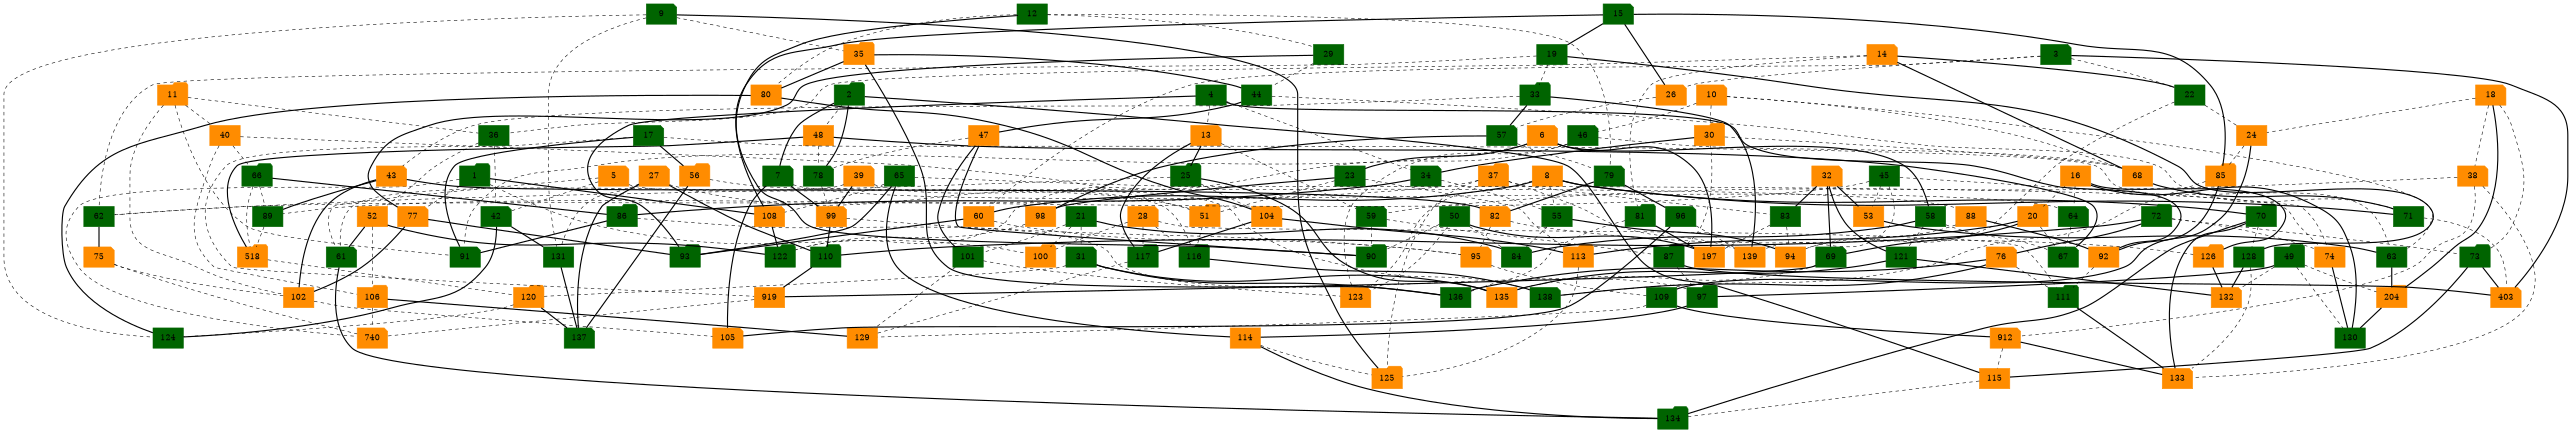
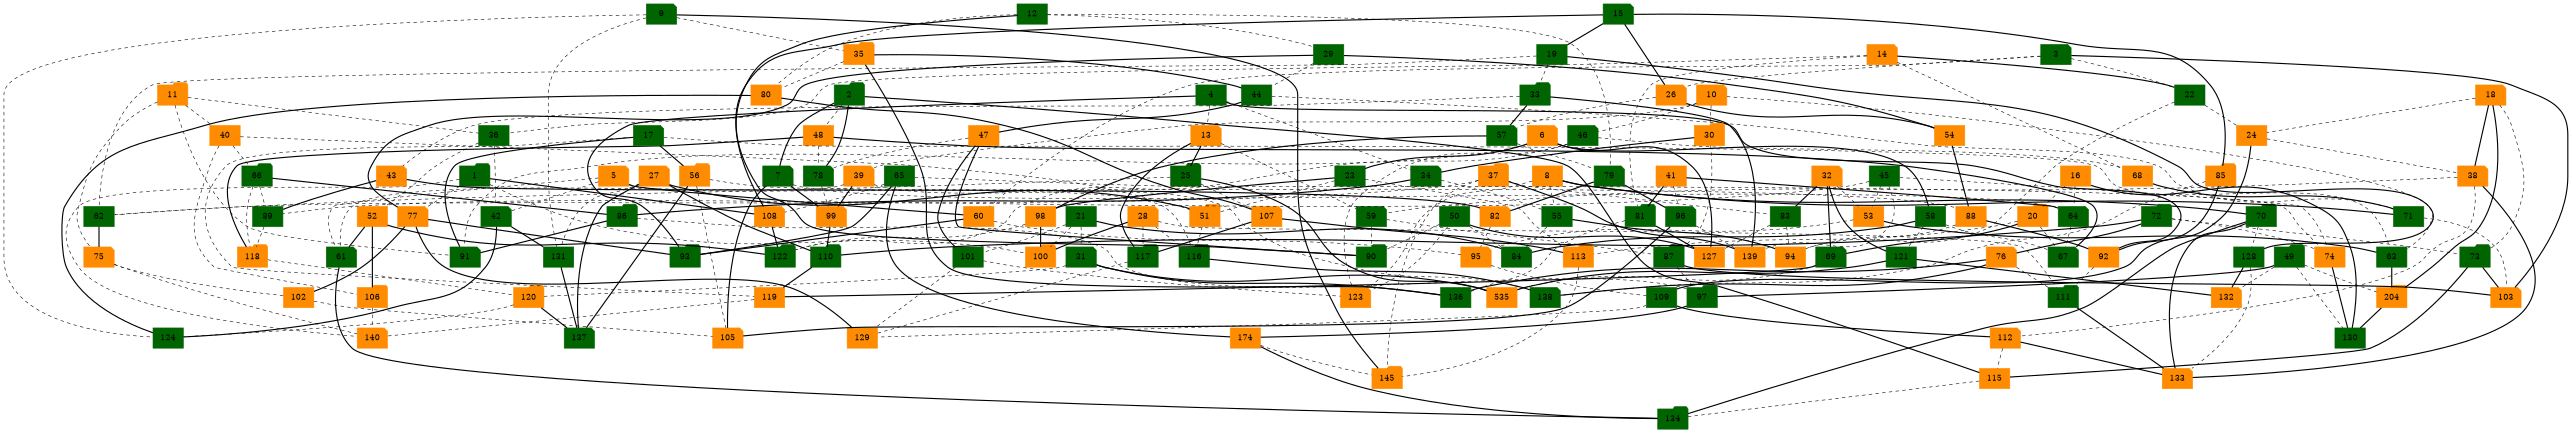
(812, 75) -> (812, 75)
(2010, 115) -> (2010, 115)
(1927, 118) -> (1305, 122)
none -> (1950, 136)
(2482, 136) -> (2482, 136)
(1884, 146) -> none
(2234, 159) -> (2362, 156)
none -> (1671, 176)
(1848, 196) -> (1848, 196)
(929, 198) -> (929, 198)
(1263, 198) -> (880, 208)
(1267, 217) -> (1267, 217)
(318, 218) -> none
(1602, 219) -> (1602, 219)
(1106, 230) -> (1101, 232)
(1154, 235) -> (1672, 230)
none -> (1041, 238)
(1806, 240) -> (1785, 240)
(141, 244) -> (93, 163)
(372, 254) -> (372, 254)
(253, 257) -> (253, 257)
none -> (711, 257)
(1709, 257) -> (1709, 257)
(2208, 257) -> none
(770, 298) -> (770, 298)
(1502, 298) -> (1502, 298)
(2506, 298) -> (2506, 298)
(617, 317) -> (629, 282)
(372, 338) -> (372, 338)
(1245, 338) -> (1245, 338)
(2005, 338) -> (2005, 338)
(2433, 350) -> (2433, 350)
(1387, 379) -> (1387, 379)
